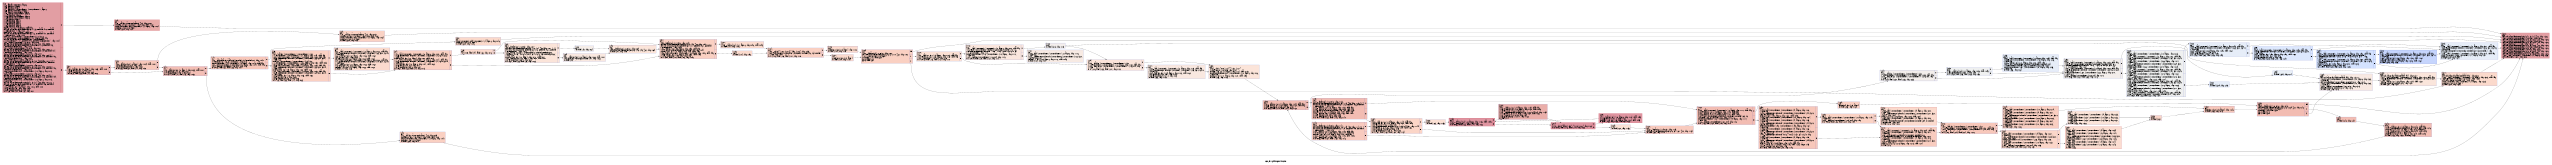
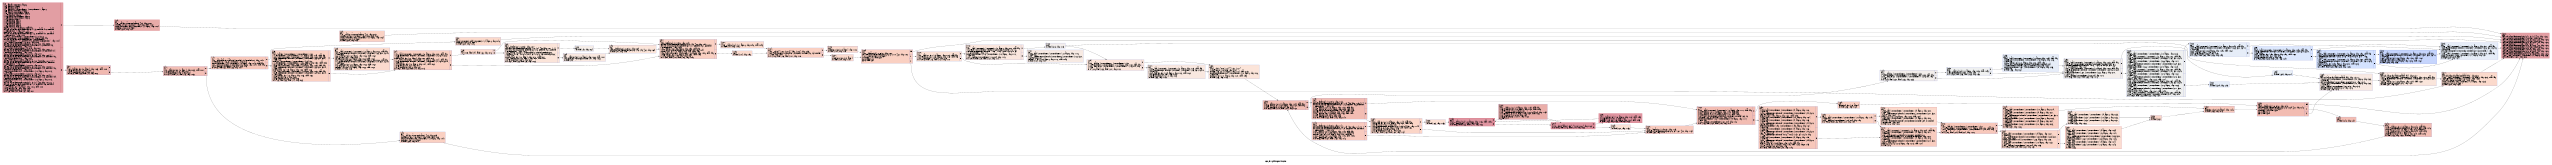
(137, 65) -> none
